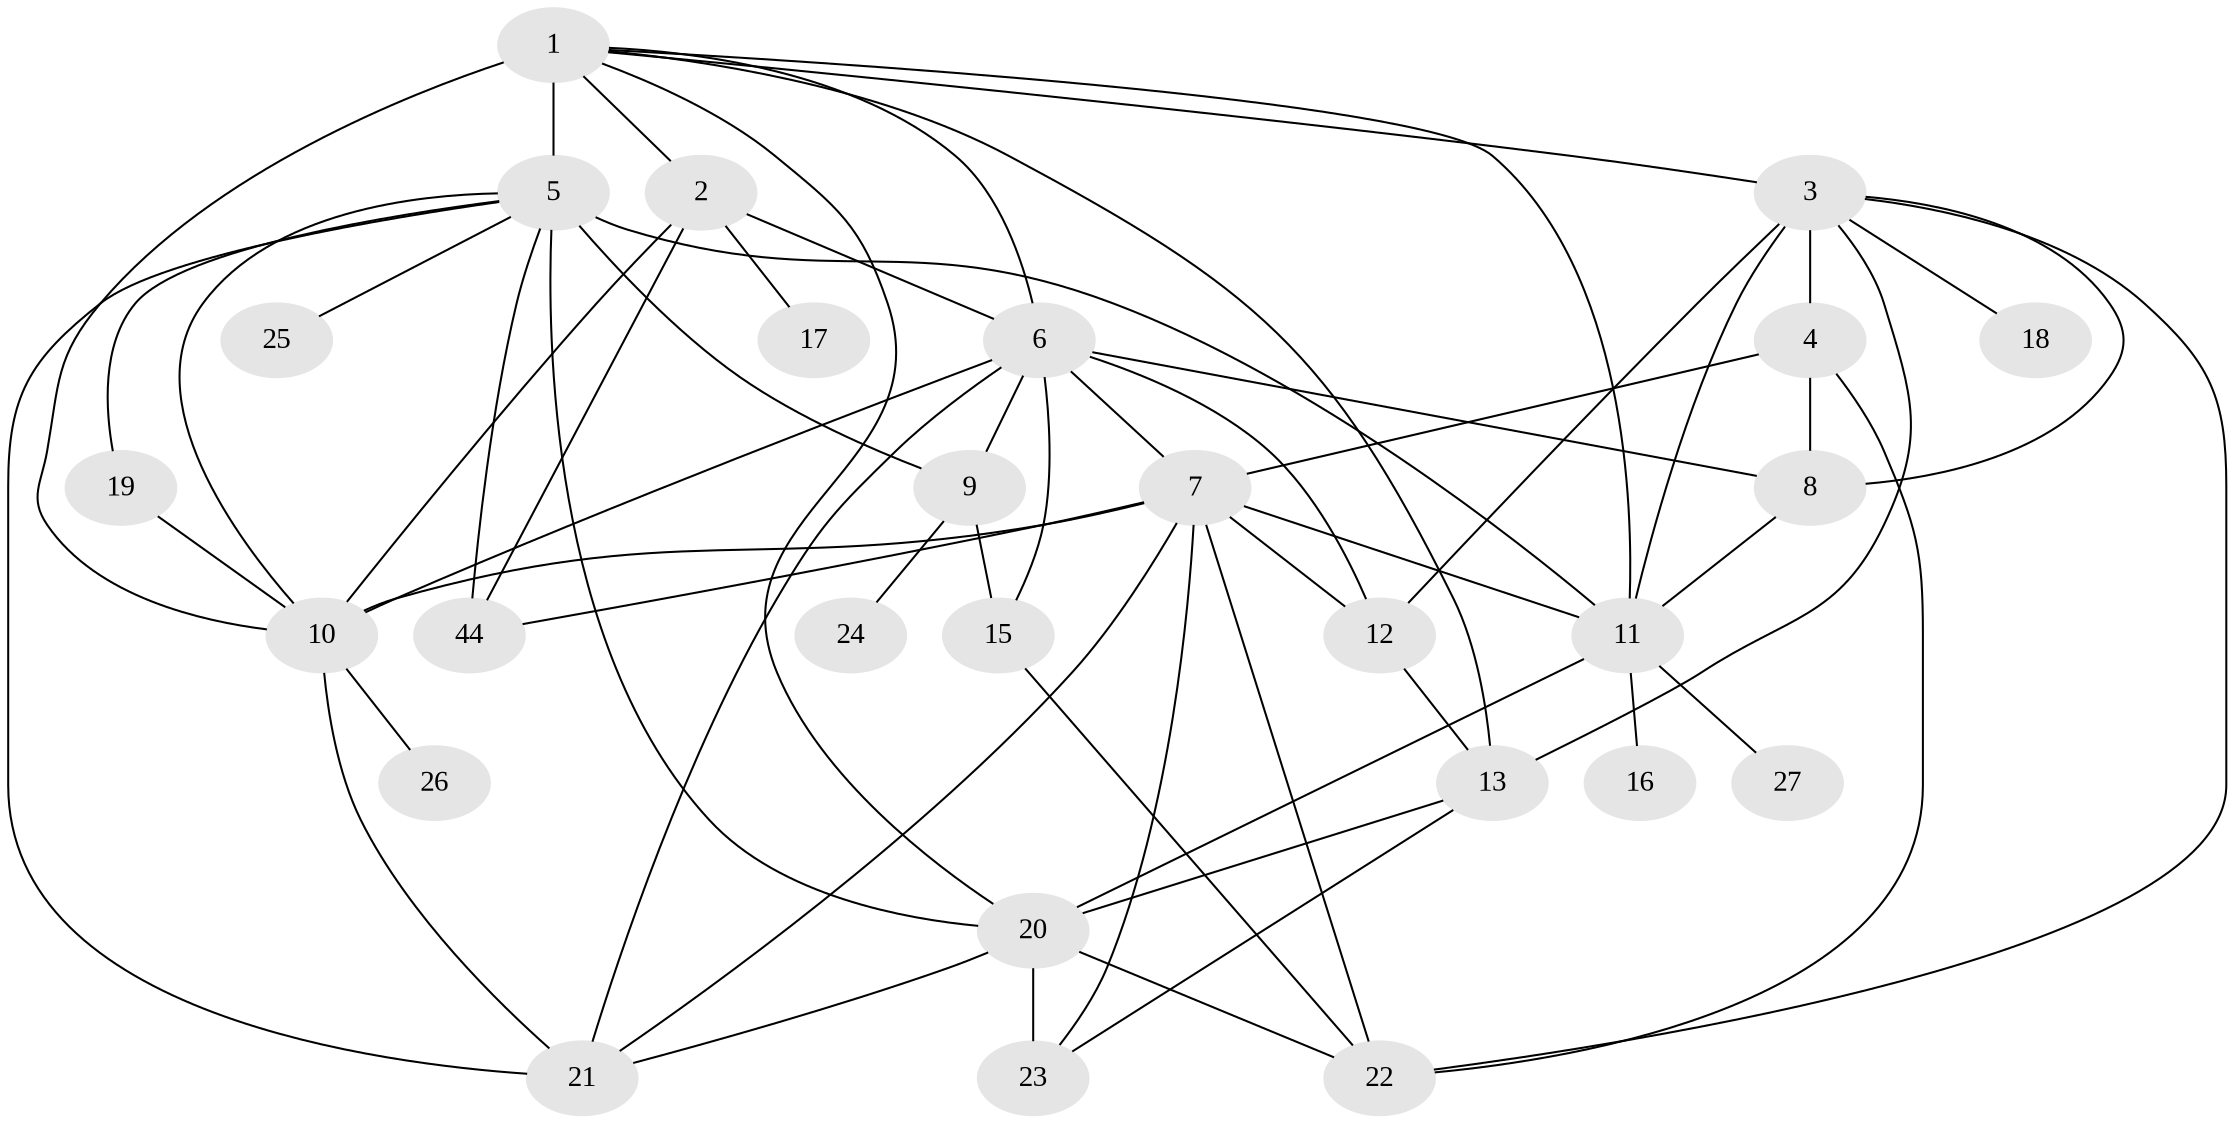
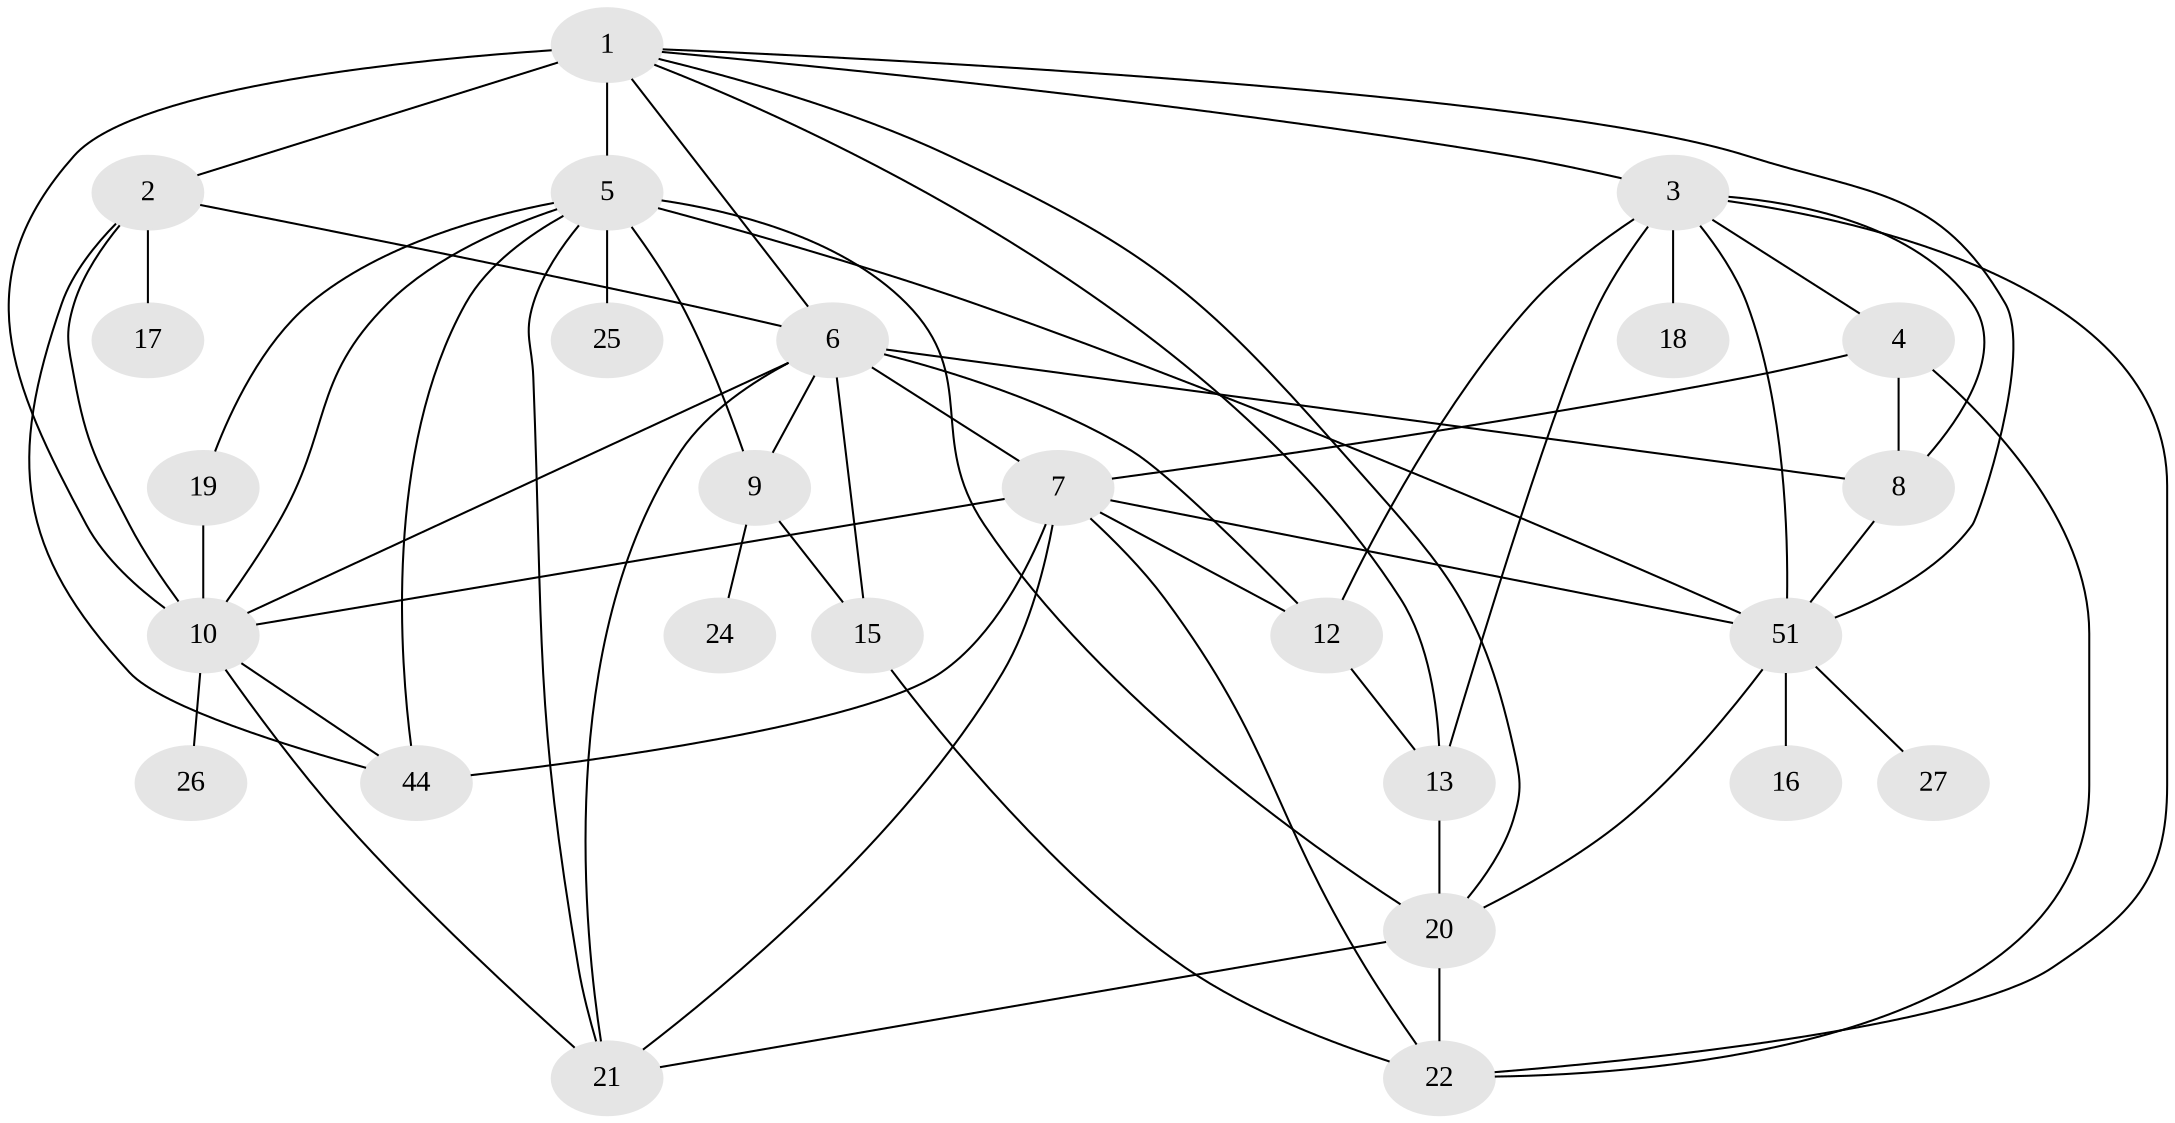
(1628, 636) -> (1786, 636)
none -> (310, 709)
(1033, 1078) -> none
